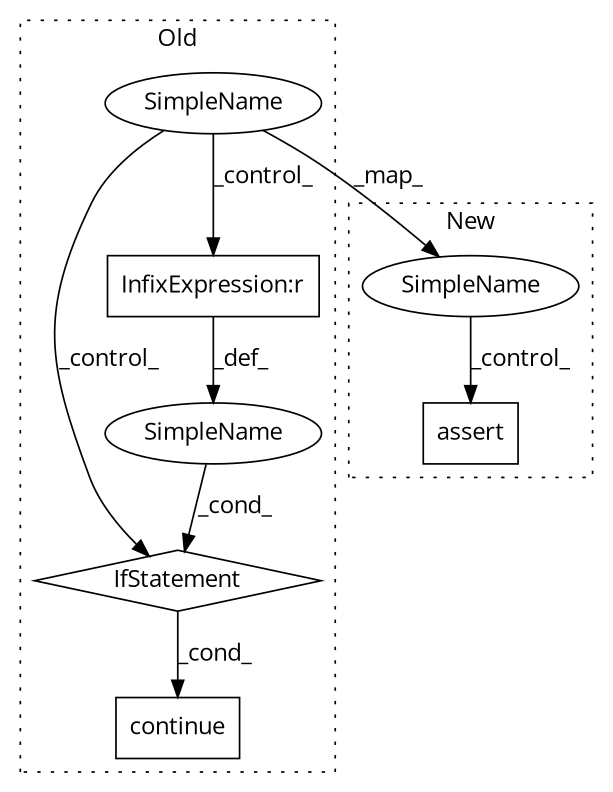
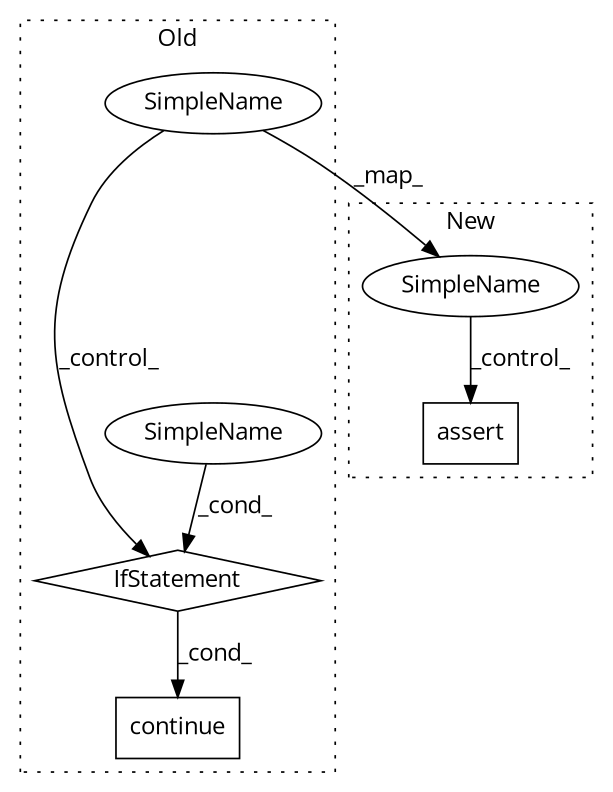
(213, 286) -> none
